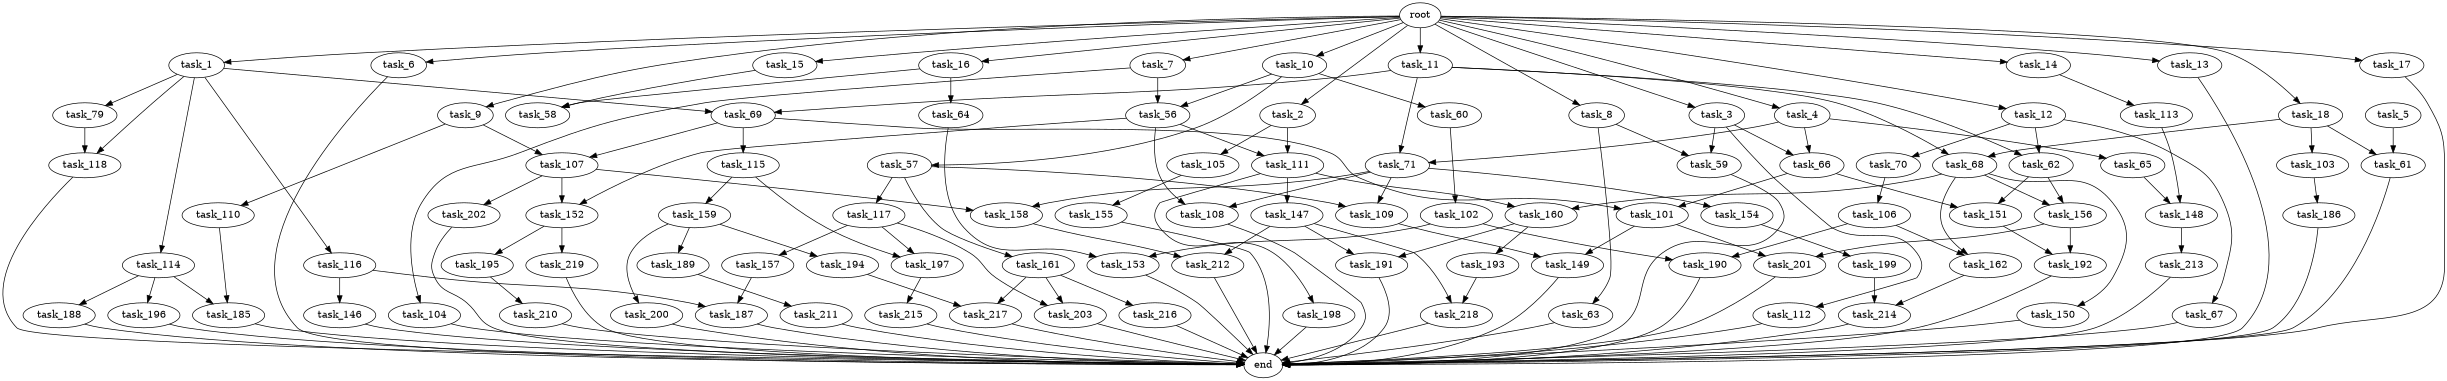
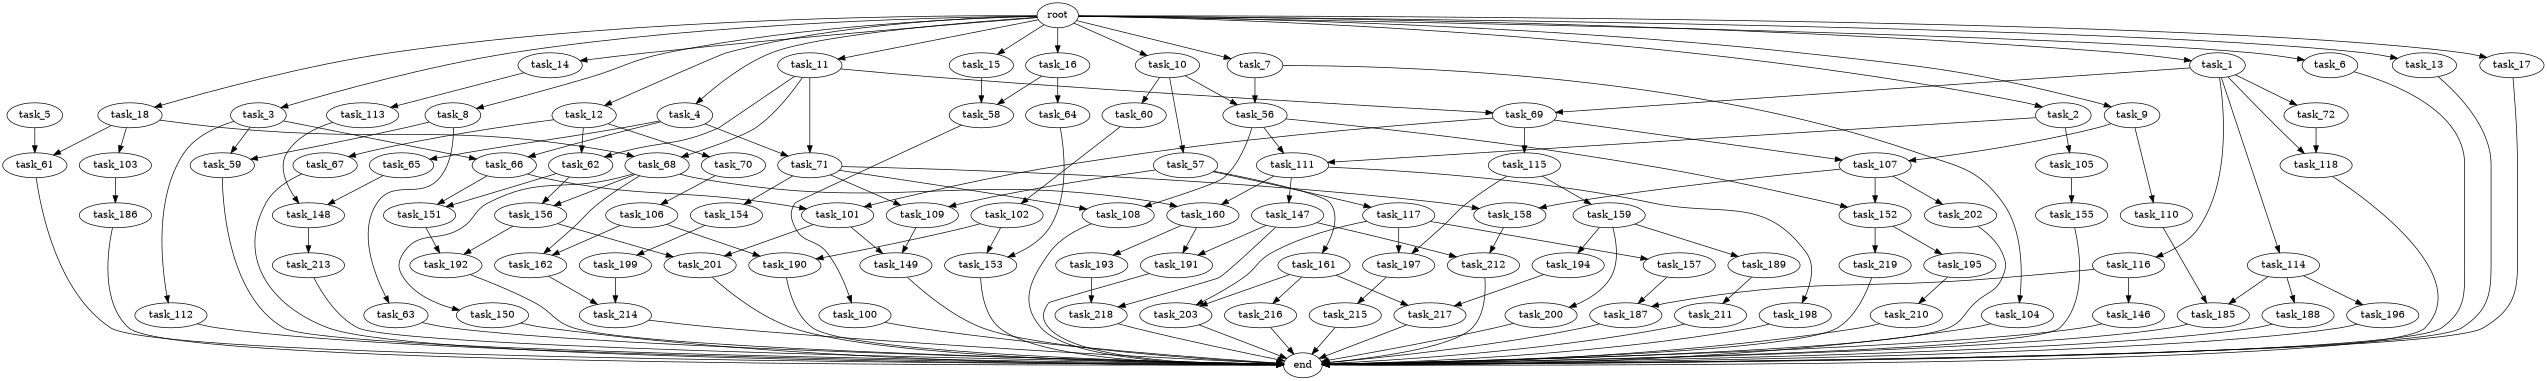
(85, 115) -> (2316, 115)
none -> (855, 315)
